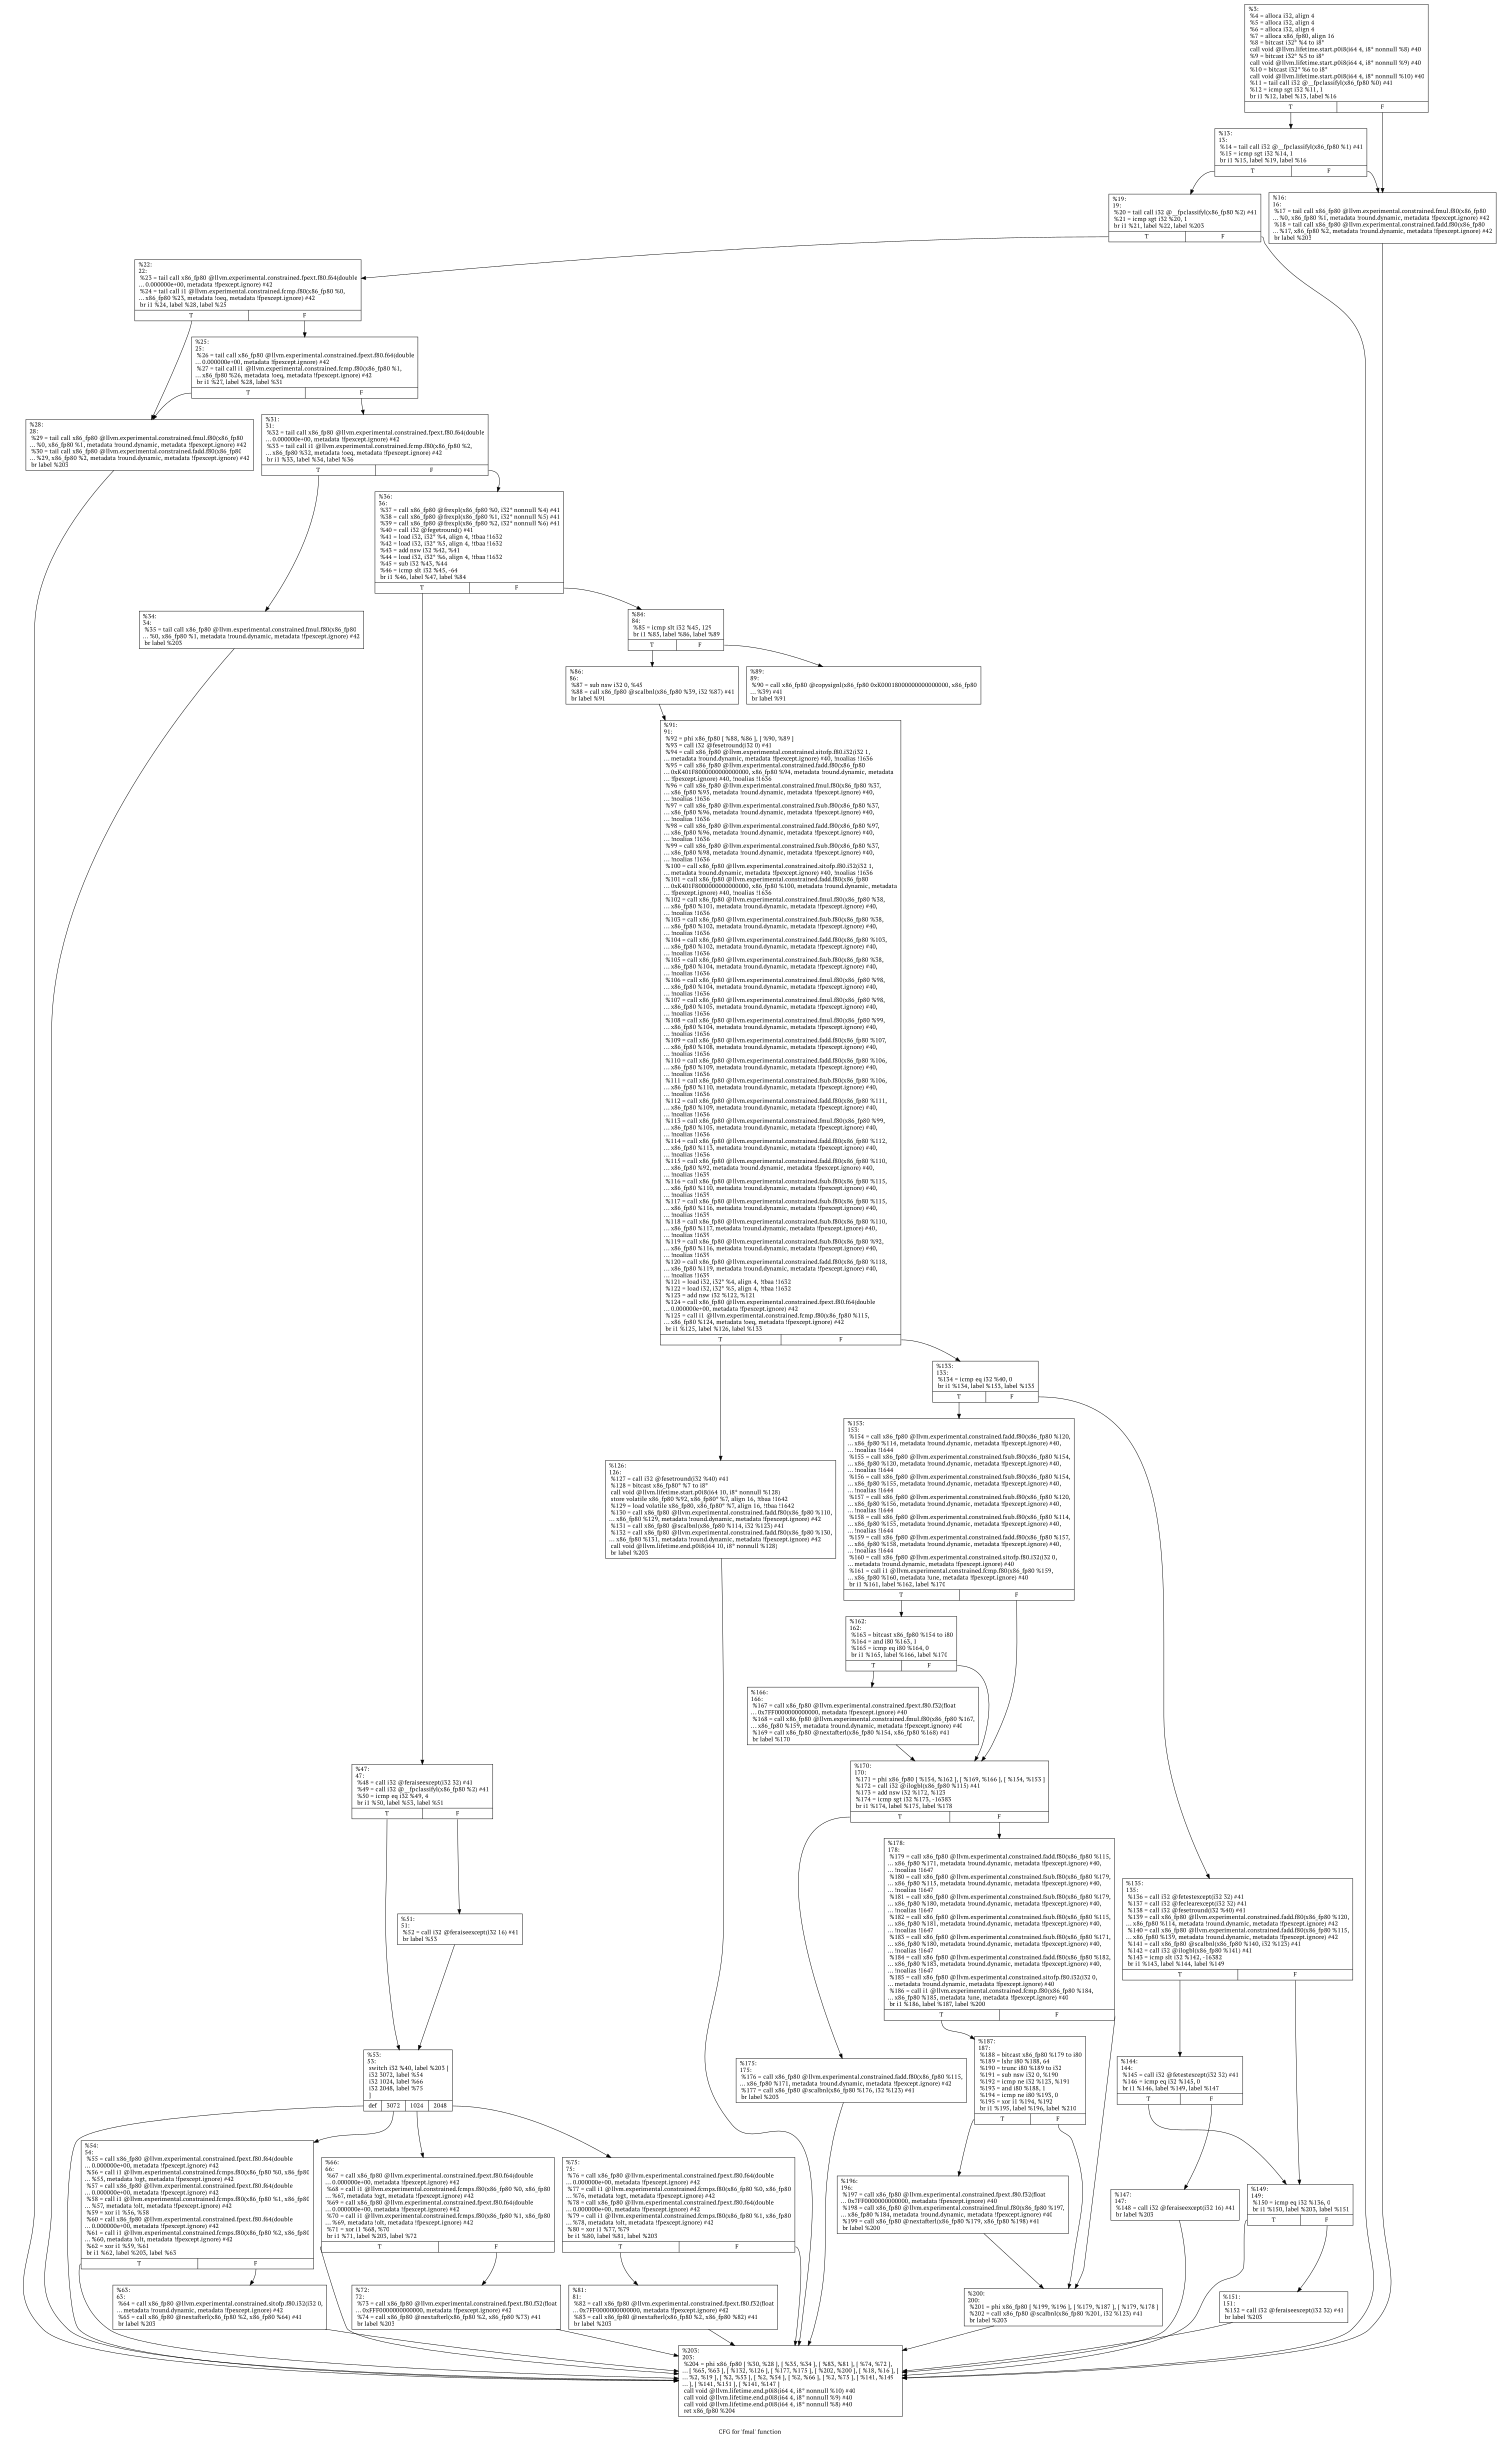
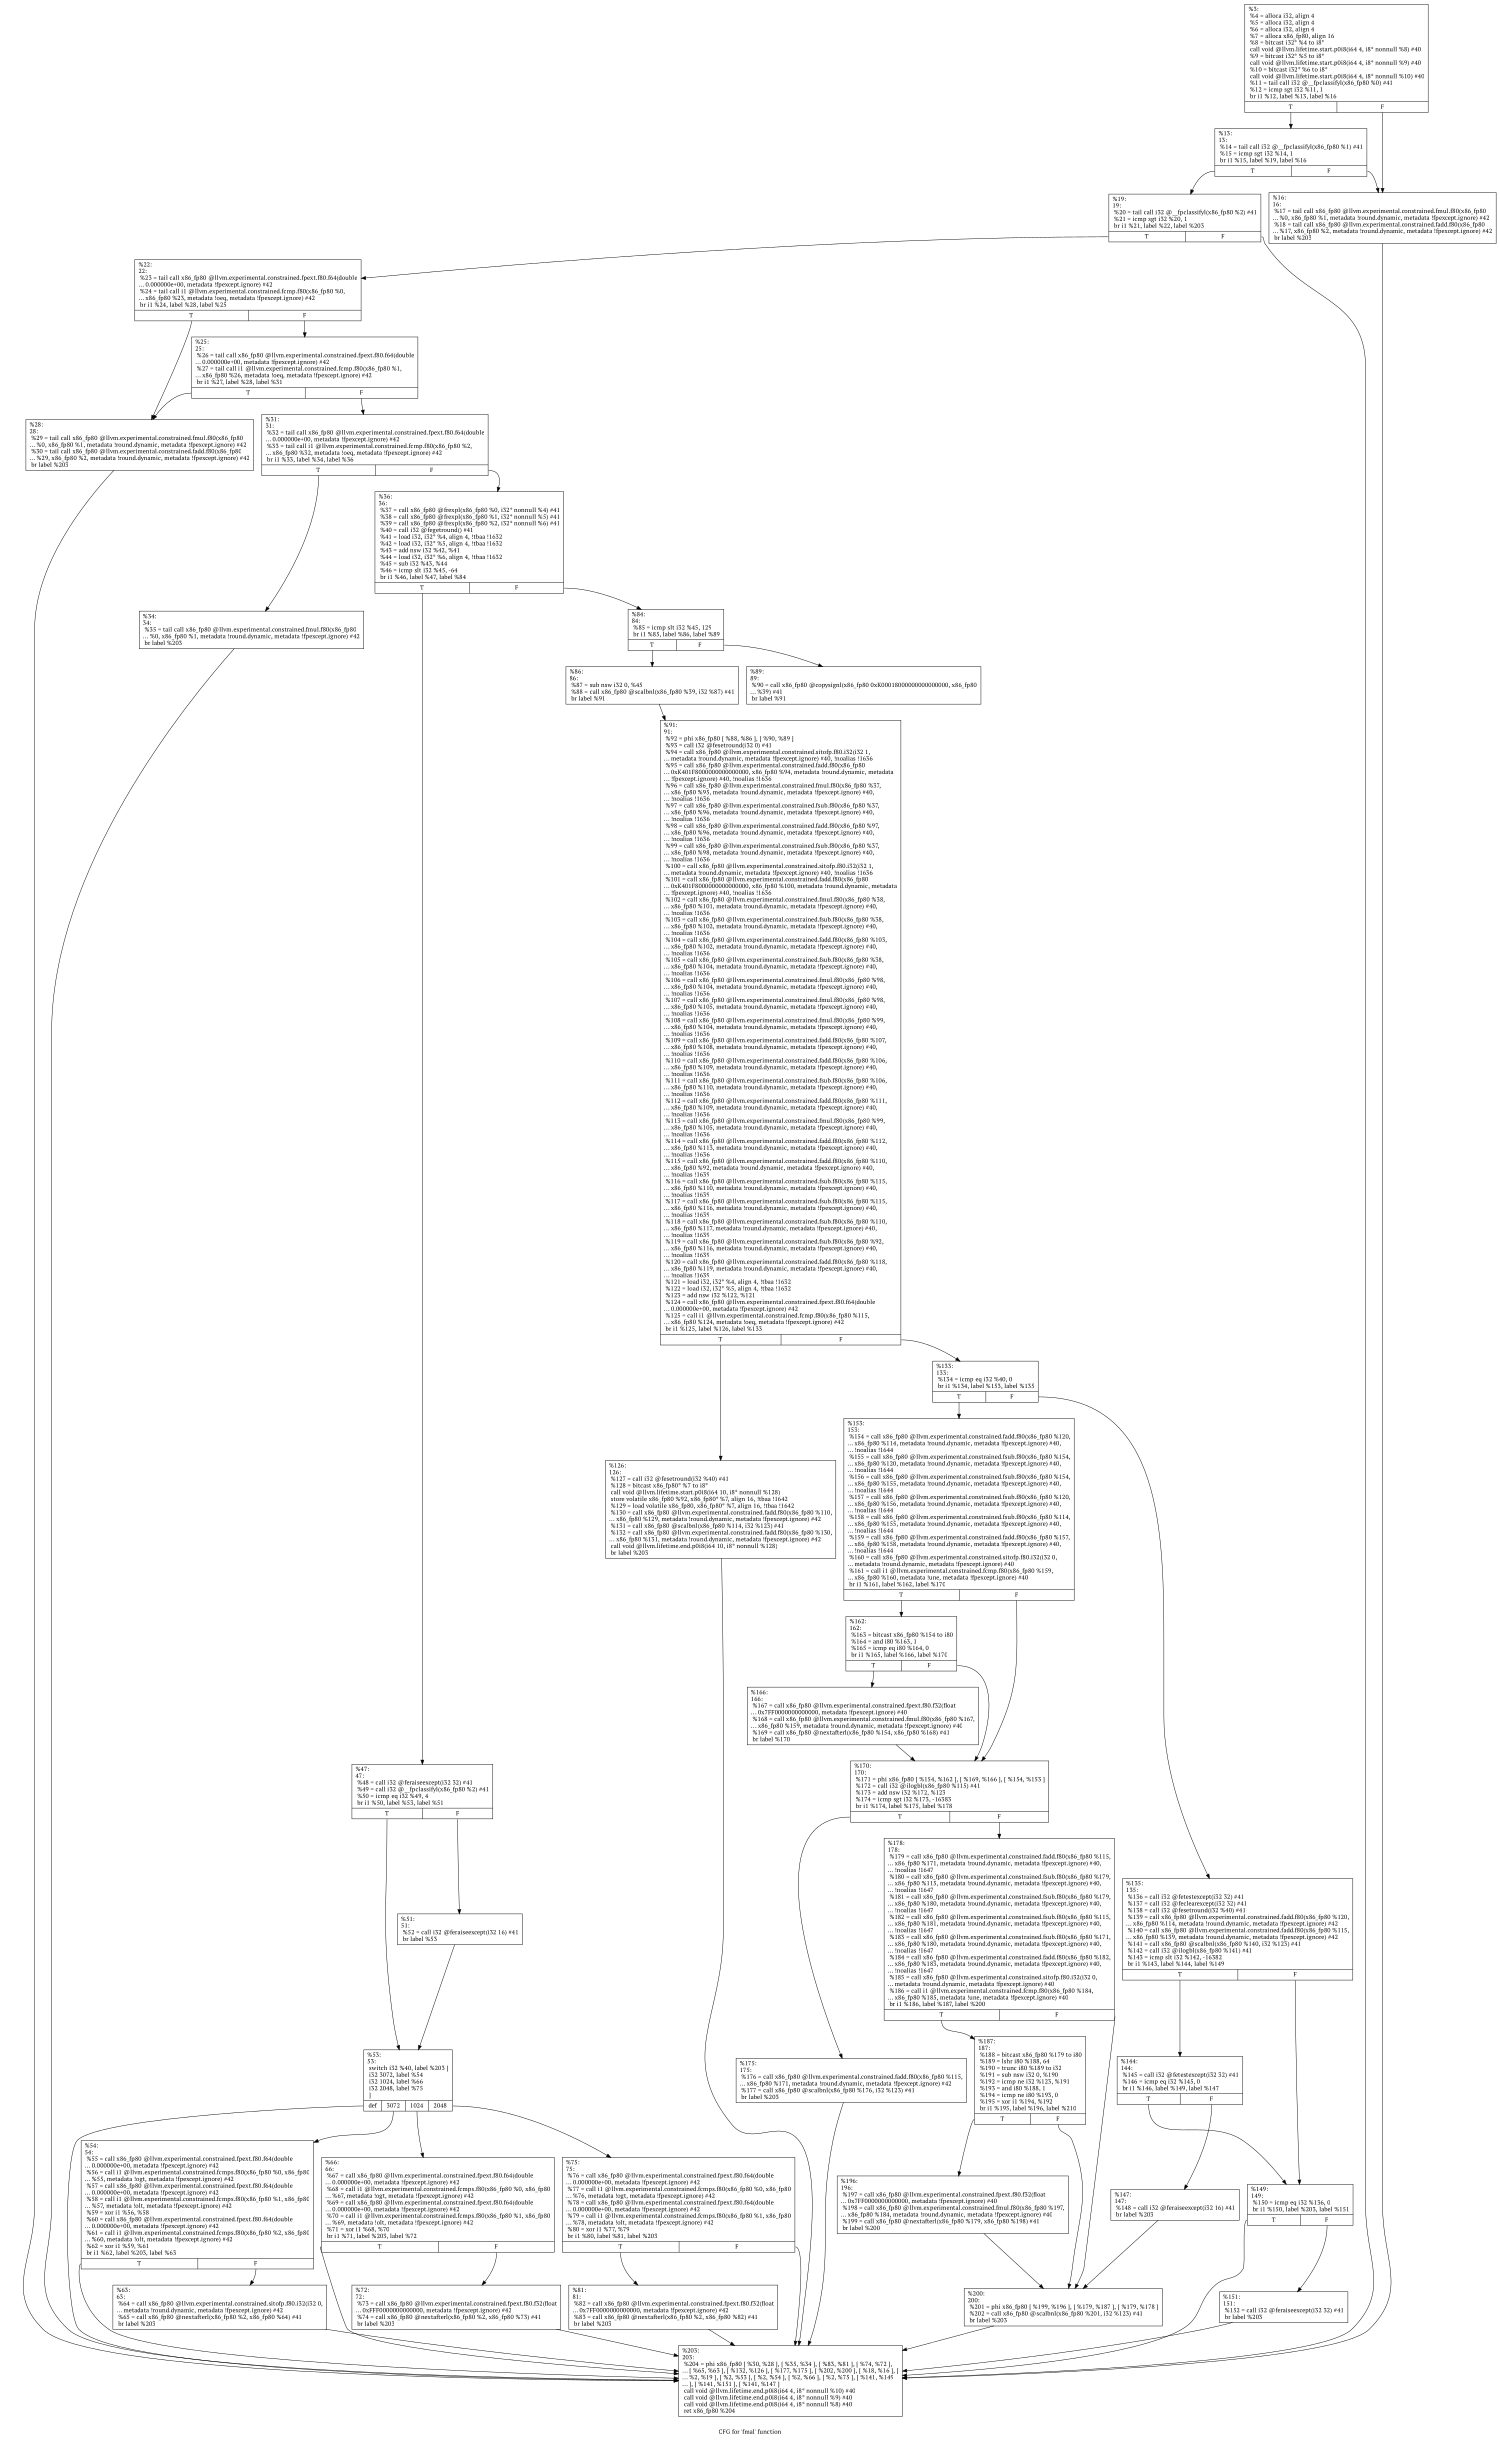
(1076, 2353) -> (1122, 2253)
